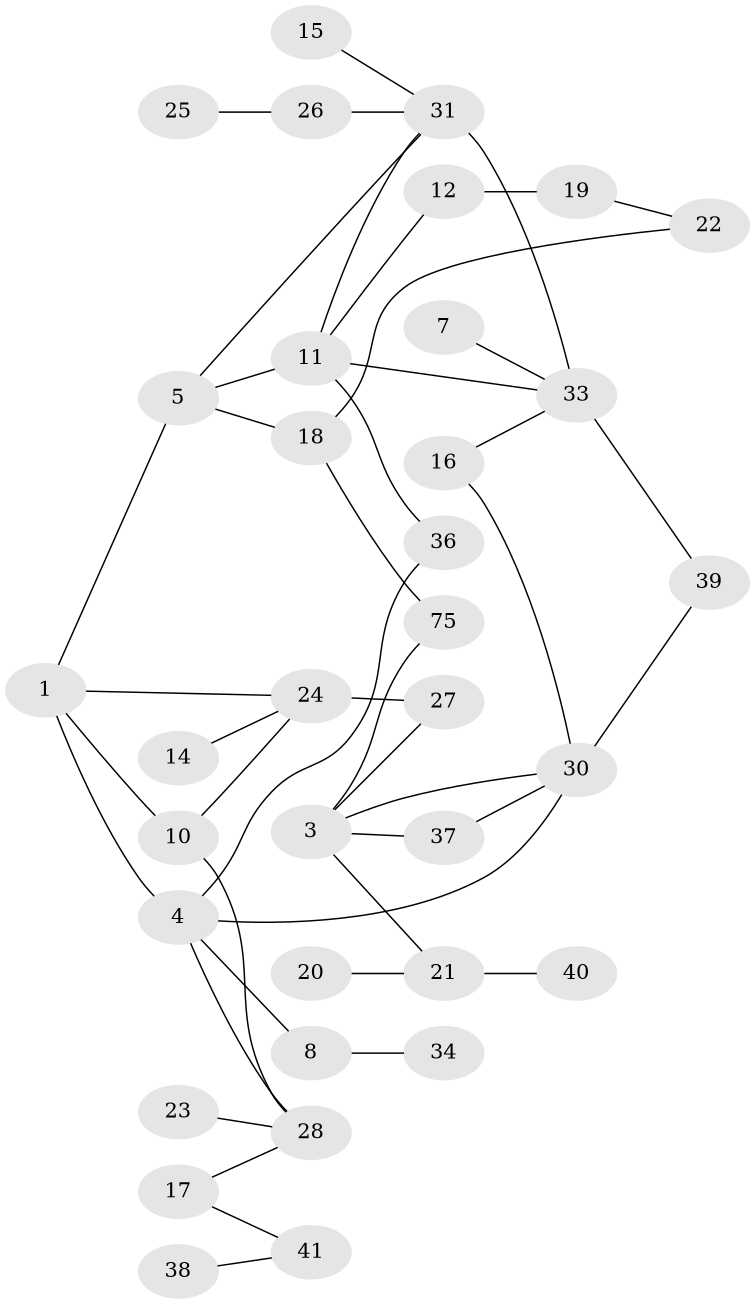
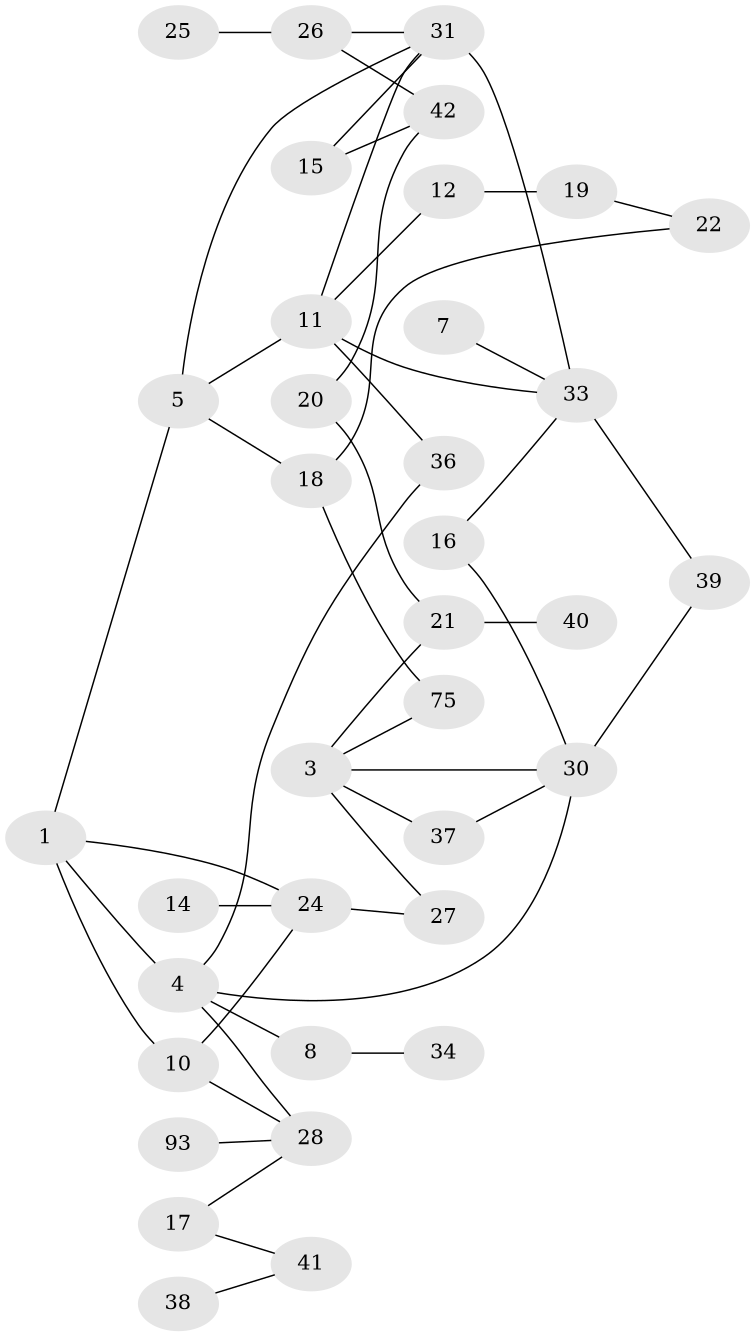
none -> (444, 112)
(178, 1112) -> (178, 1145)
